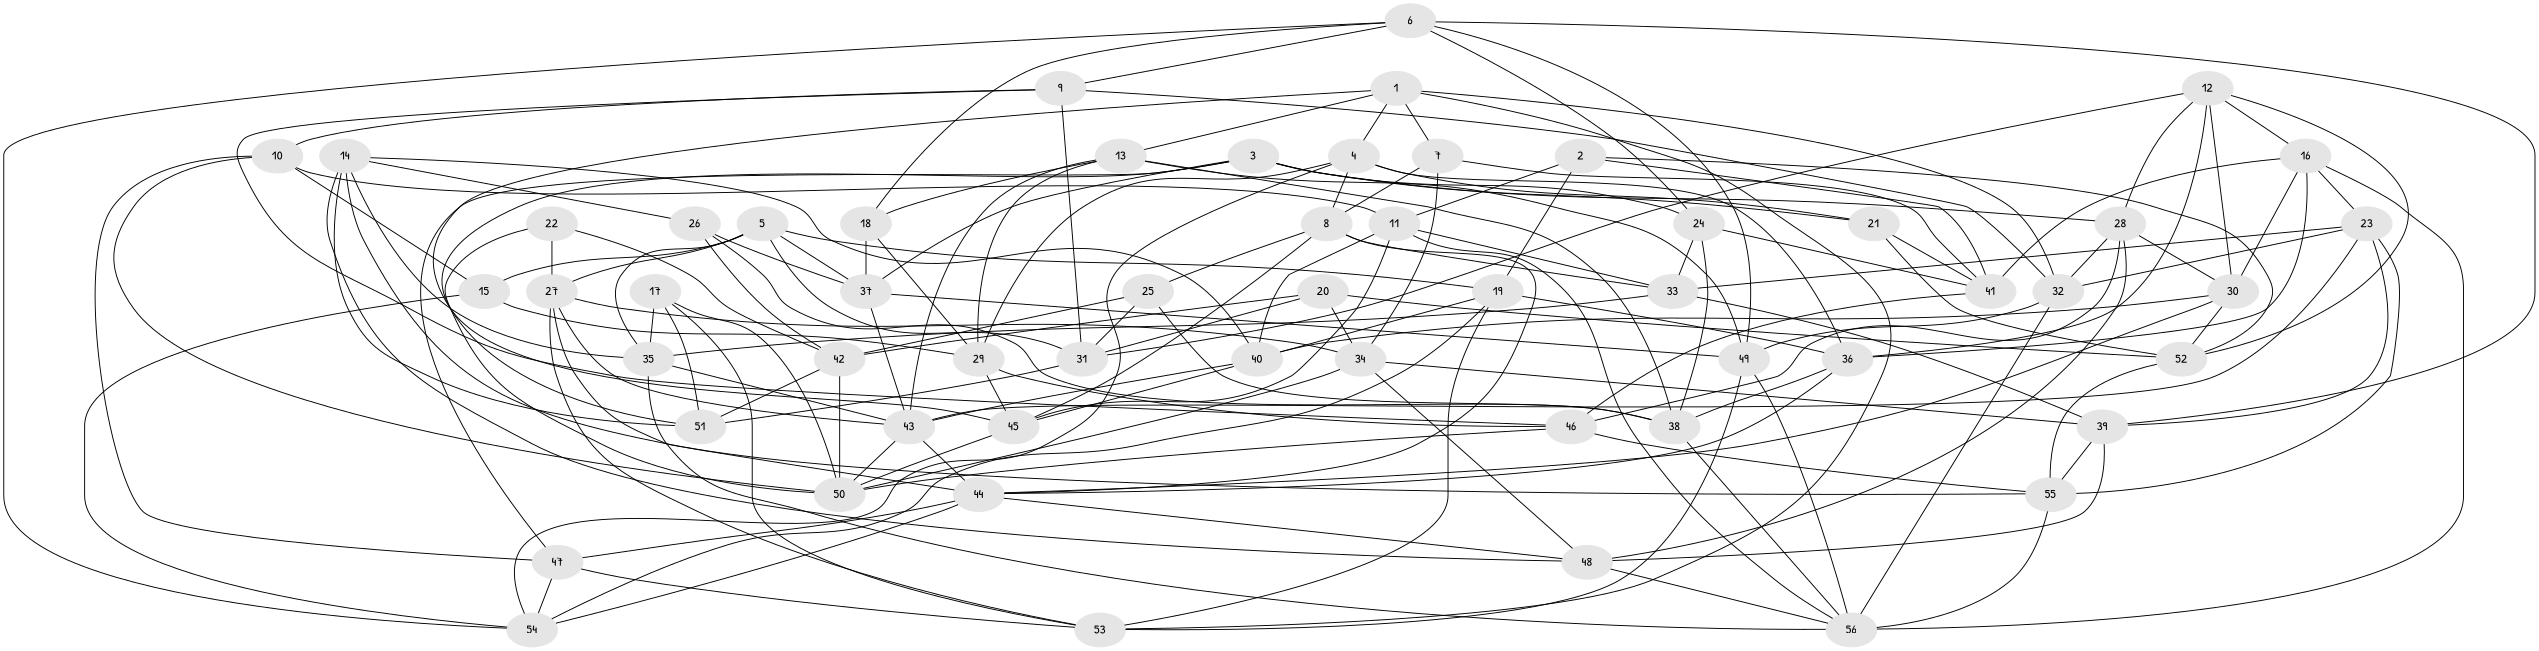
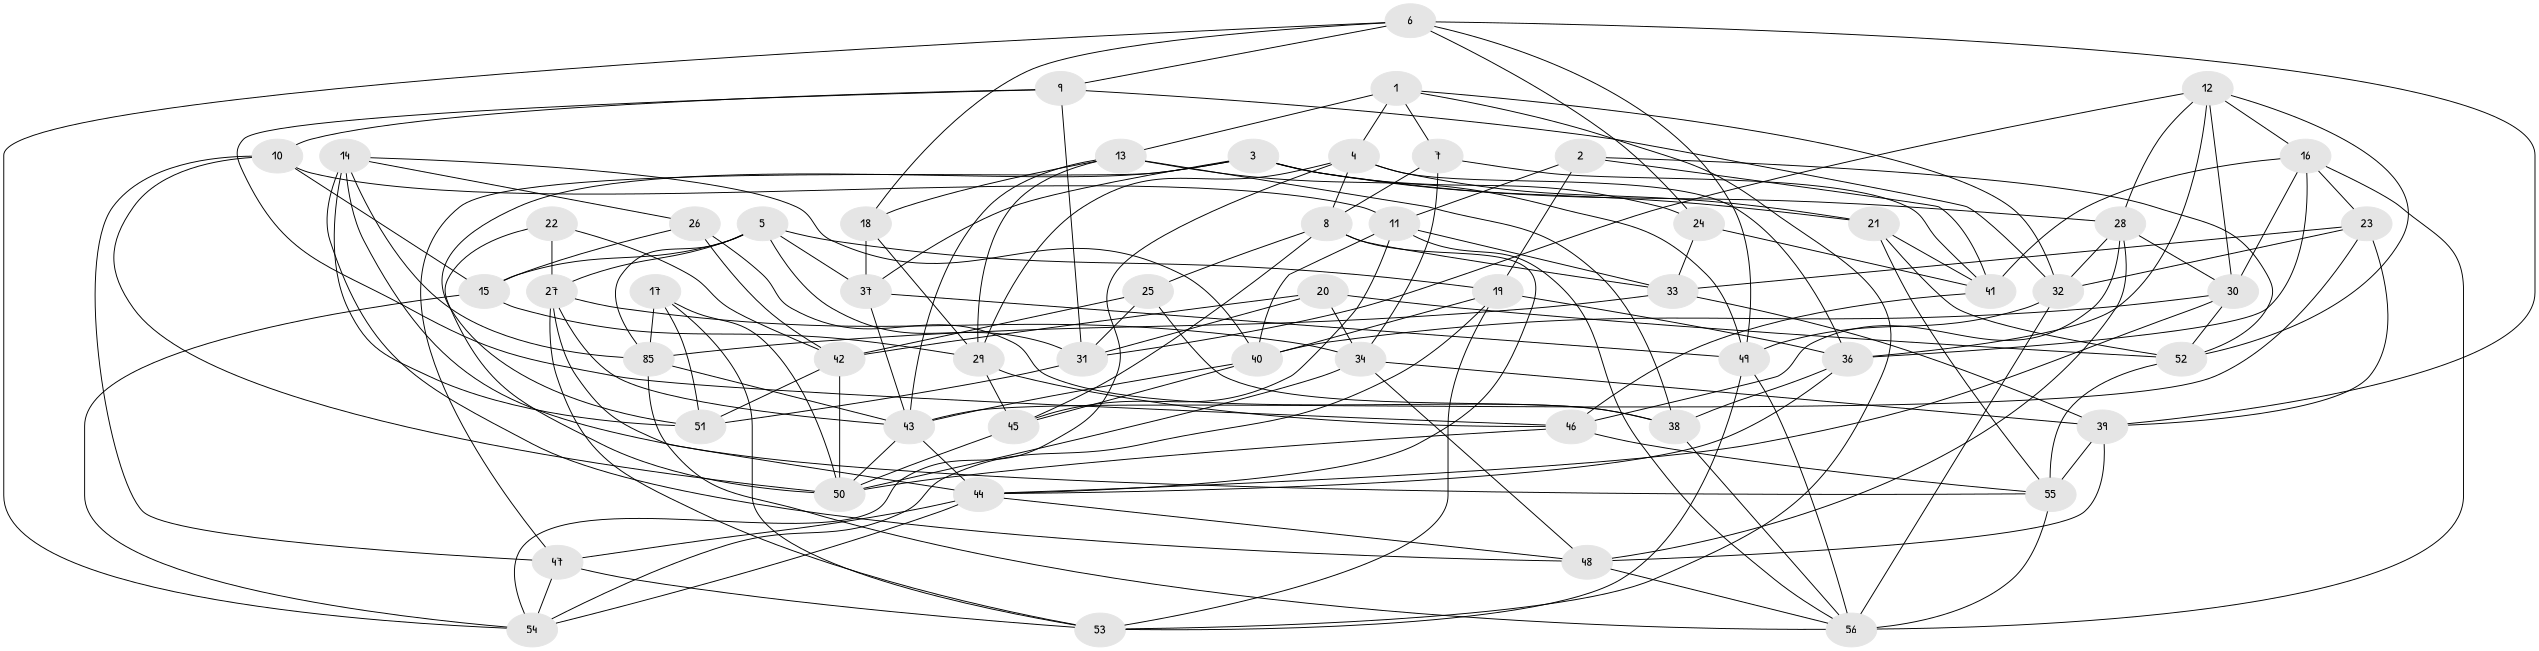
(617, 161) -> none
(775, 259) -> (587, 252)
(1702, 335) -> none
(649, 359) -> (649, 359)
(2312, 438) -> (1949, 358)
